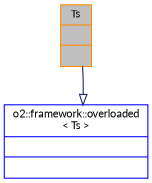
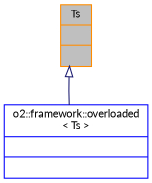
(83, 80) -> (69, 91)
